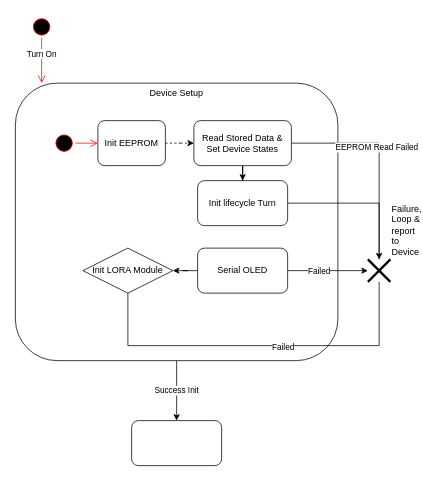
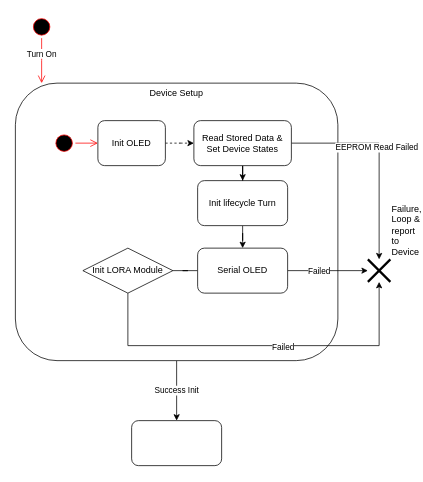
(132, 143) -> (132, 143)
(332, 203) -> (243, 239)
(379, 257) -> (379, 200)
(179, 270) -> (177, 270)
(379, 286) -> (379, 288)
